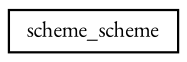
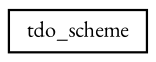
(94, 31) -> (78, 31)
